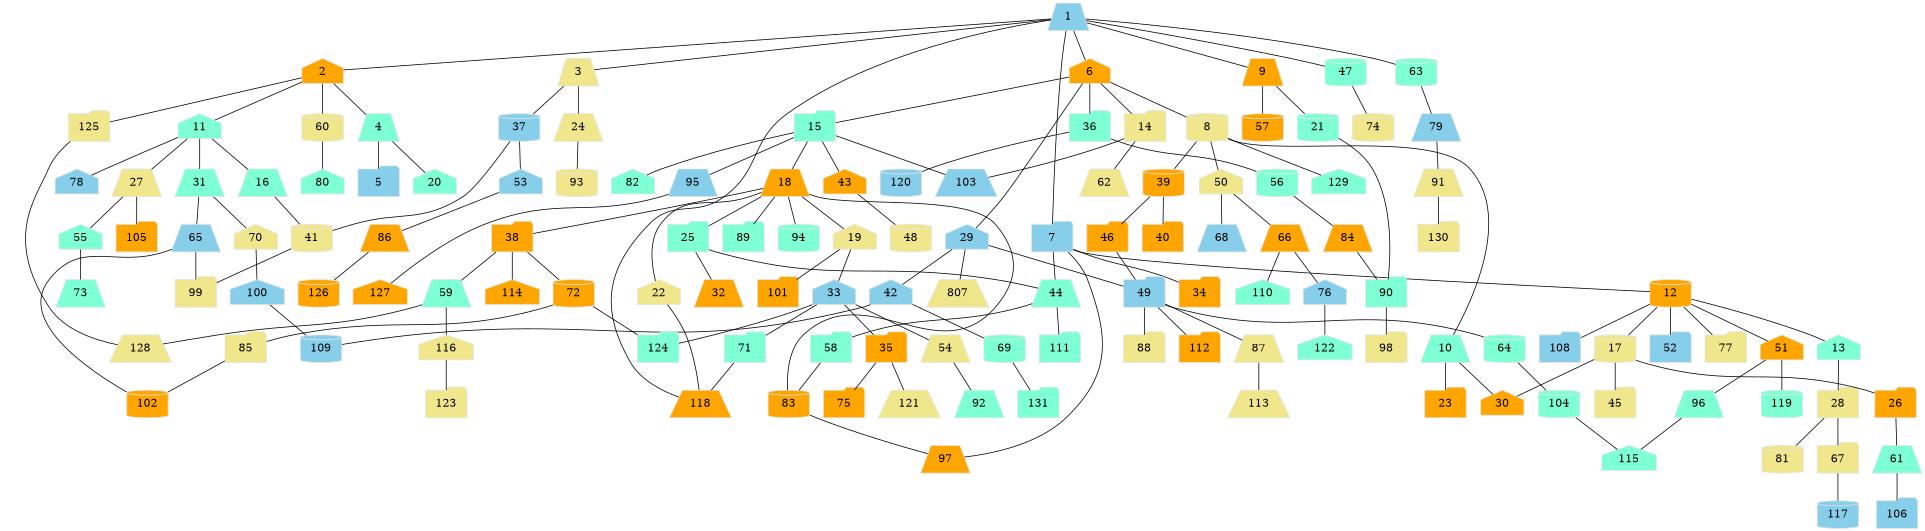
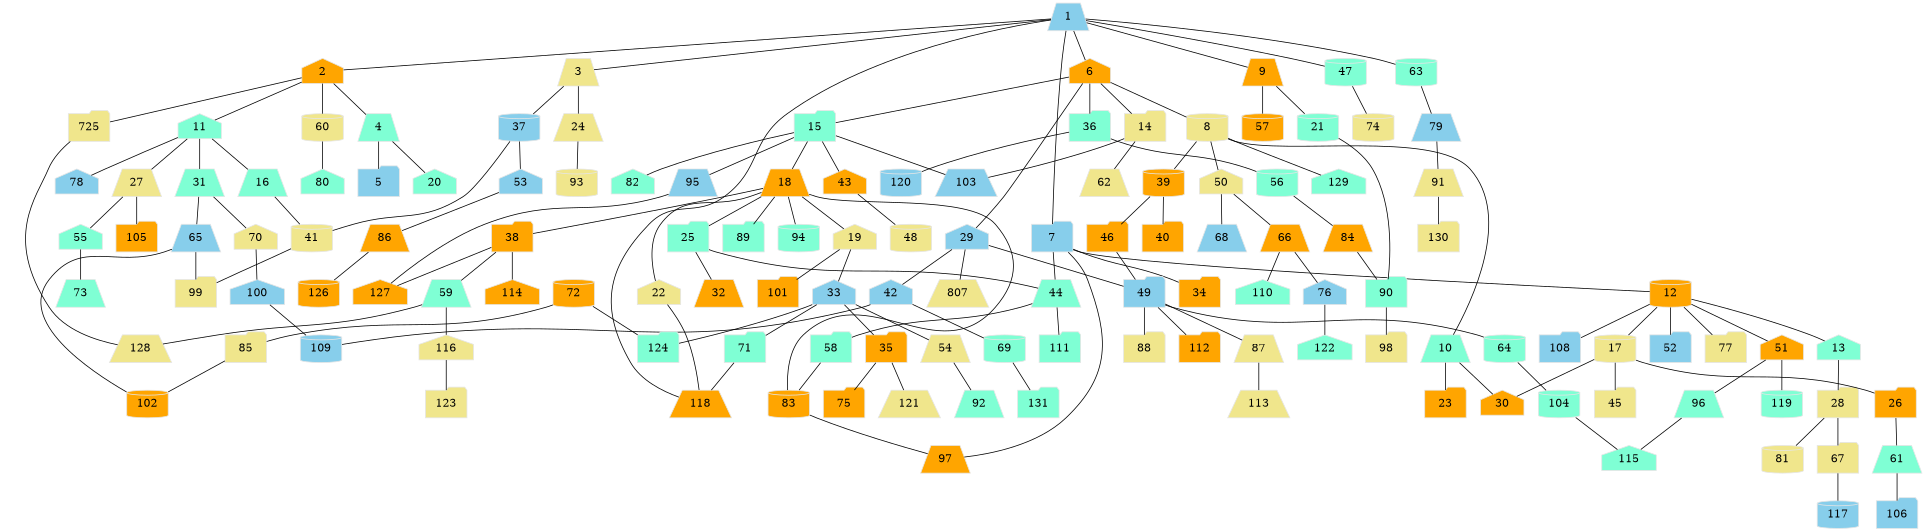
(89, 127) -> (89, 127)
(543, 266) -> (444, 266)
